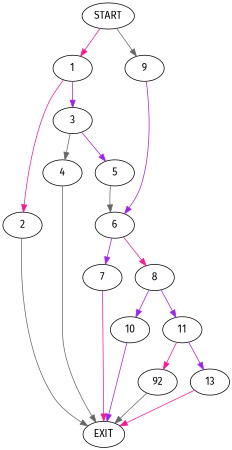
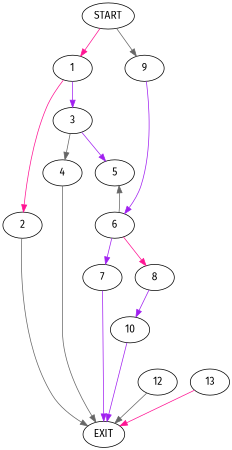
(110, 195) -> (120, 203)
(182, 330) -> none
(103, 352) -> (103, 352)
(158, 382) -> (158, 382)
